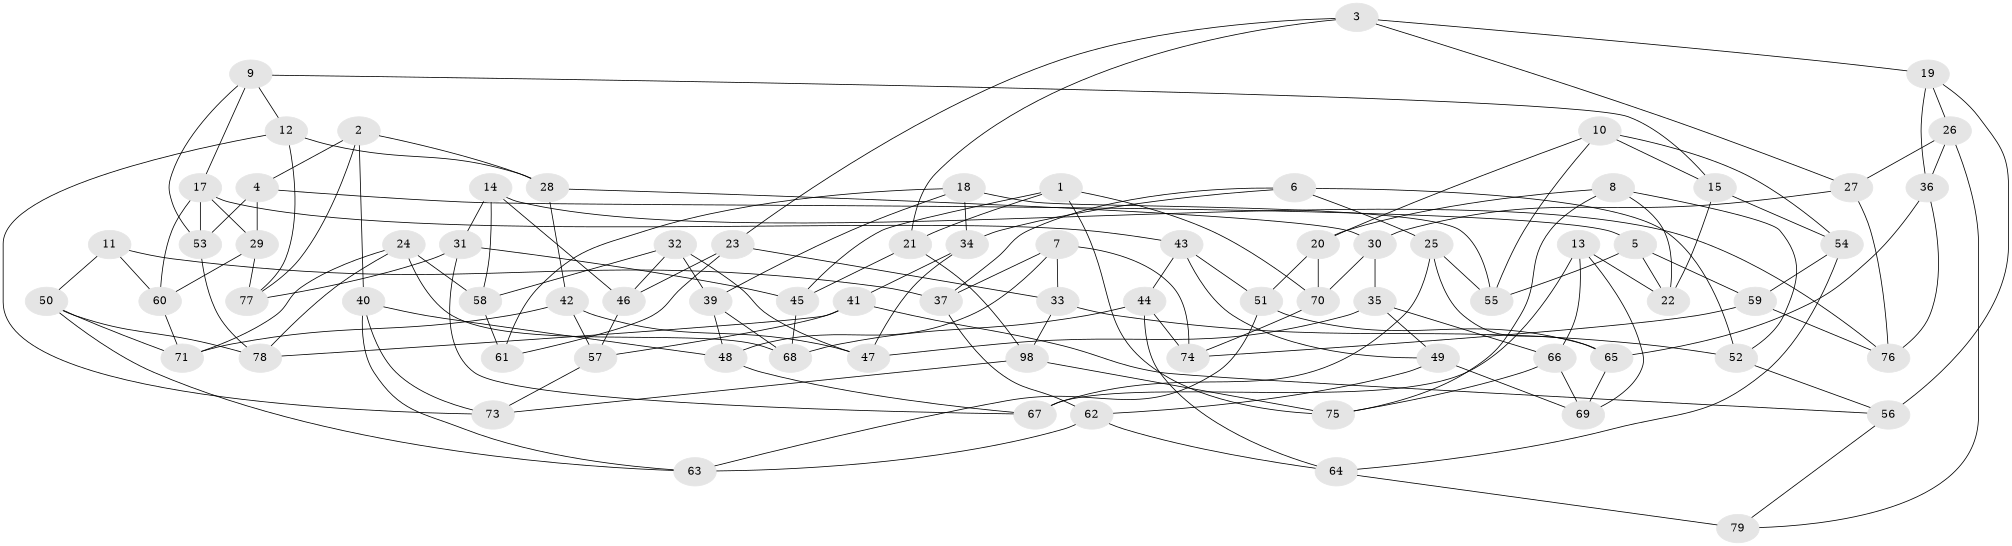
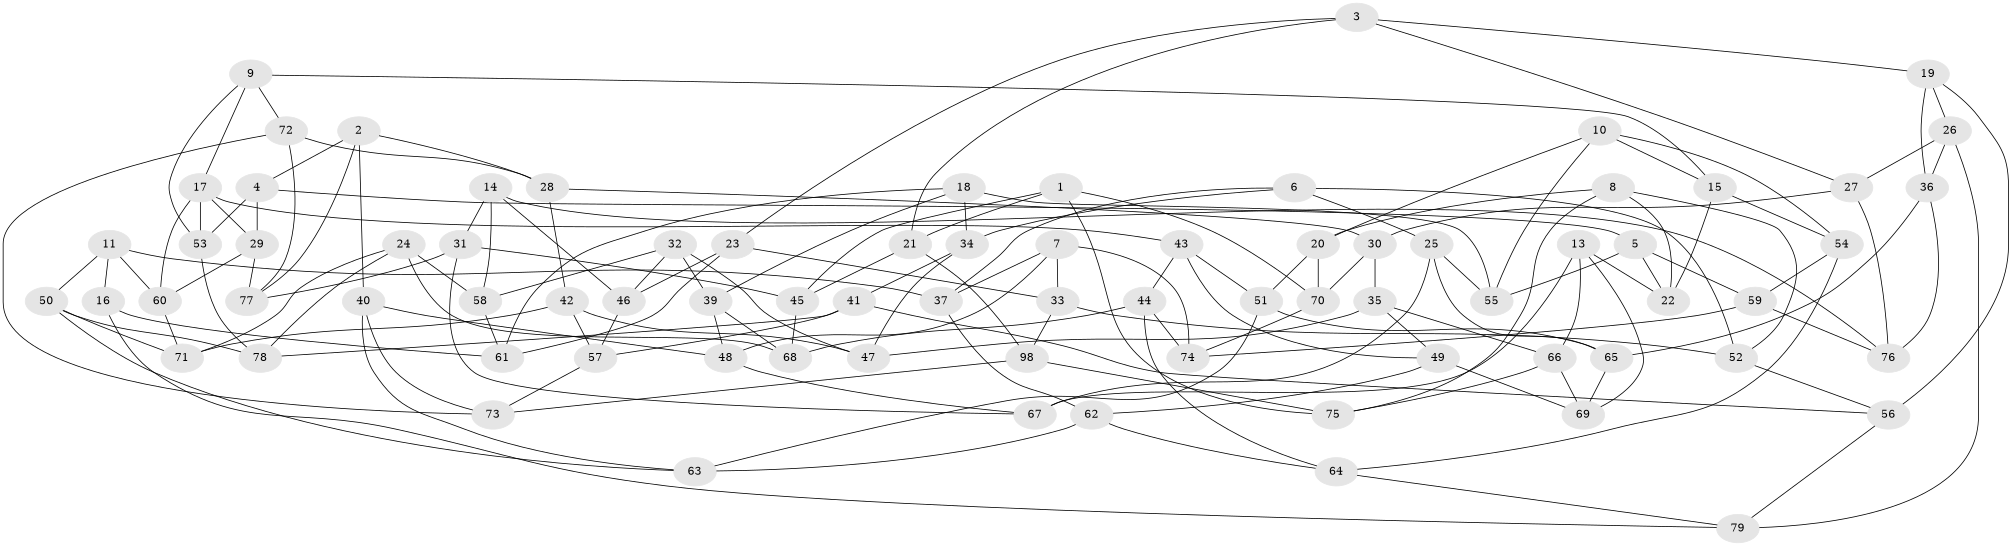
(286, 131) -> (286, 131)
none -> (103, 301)
